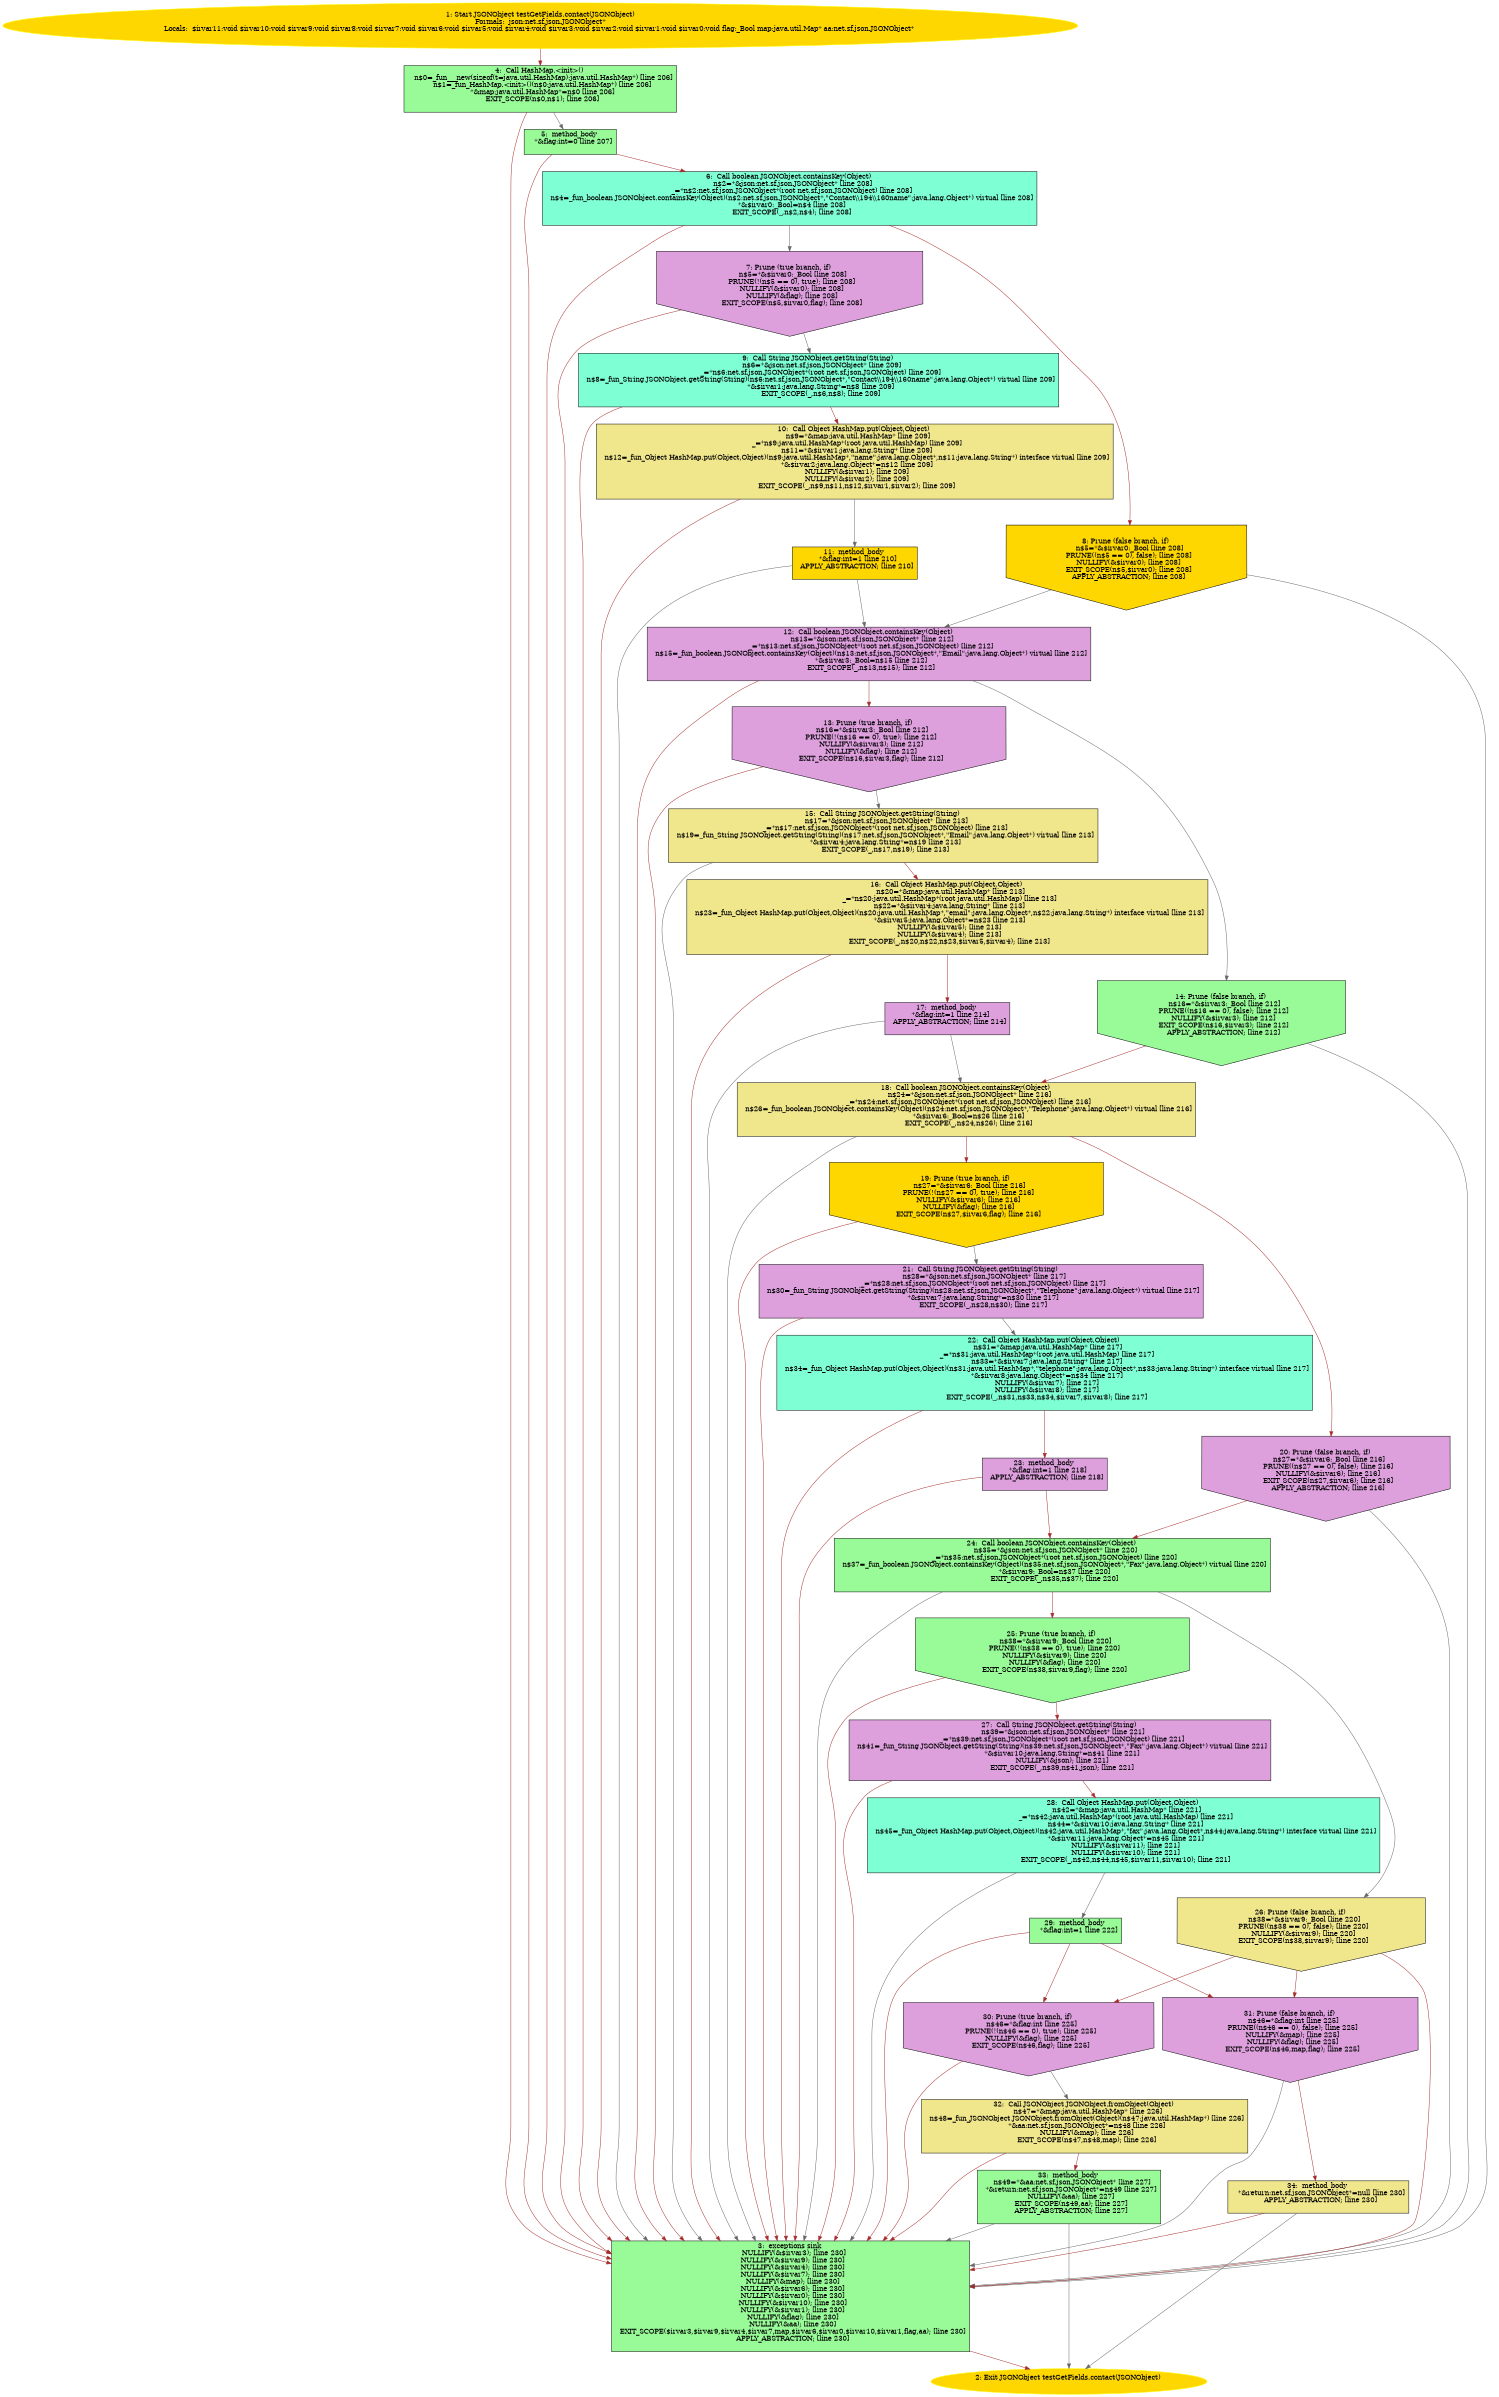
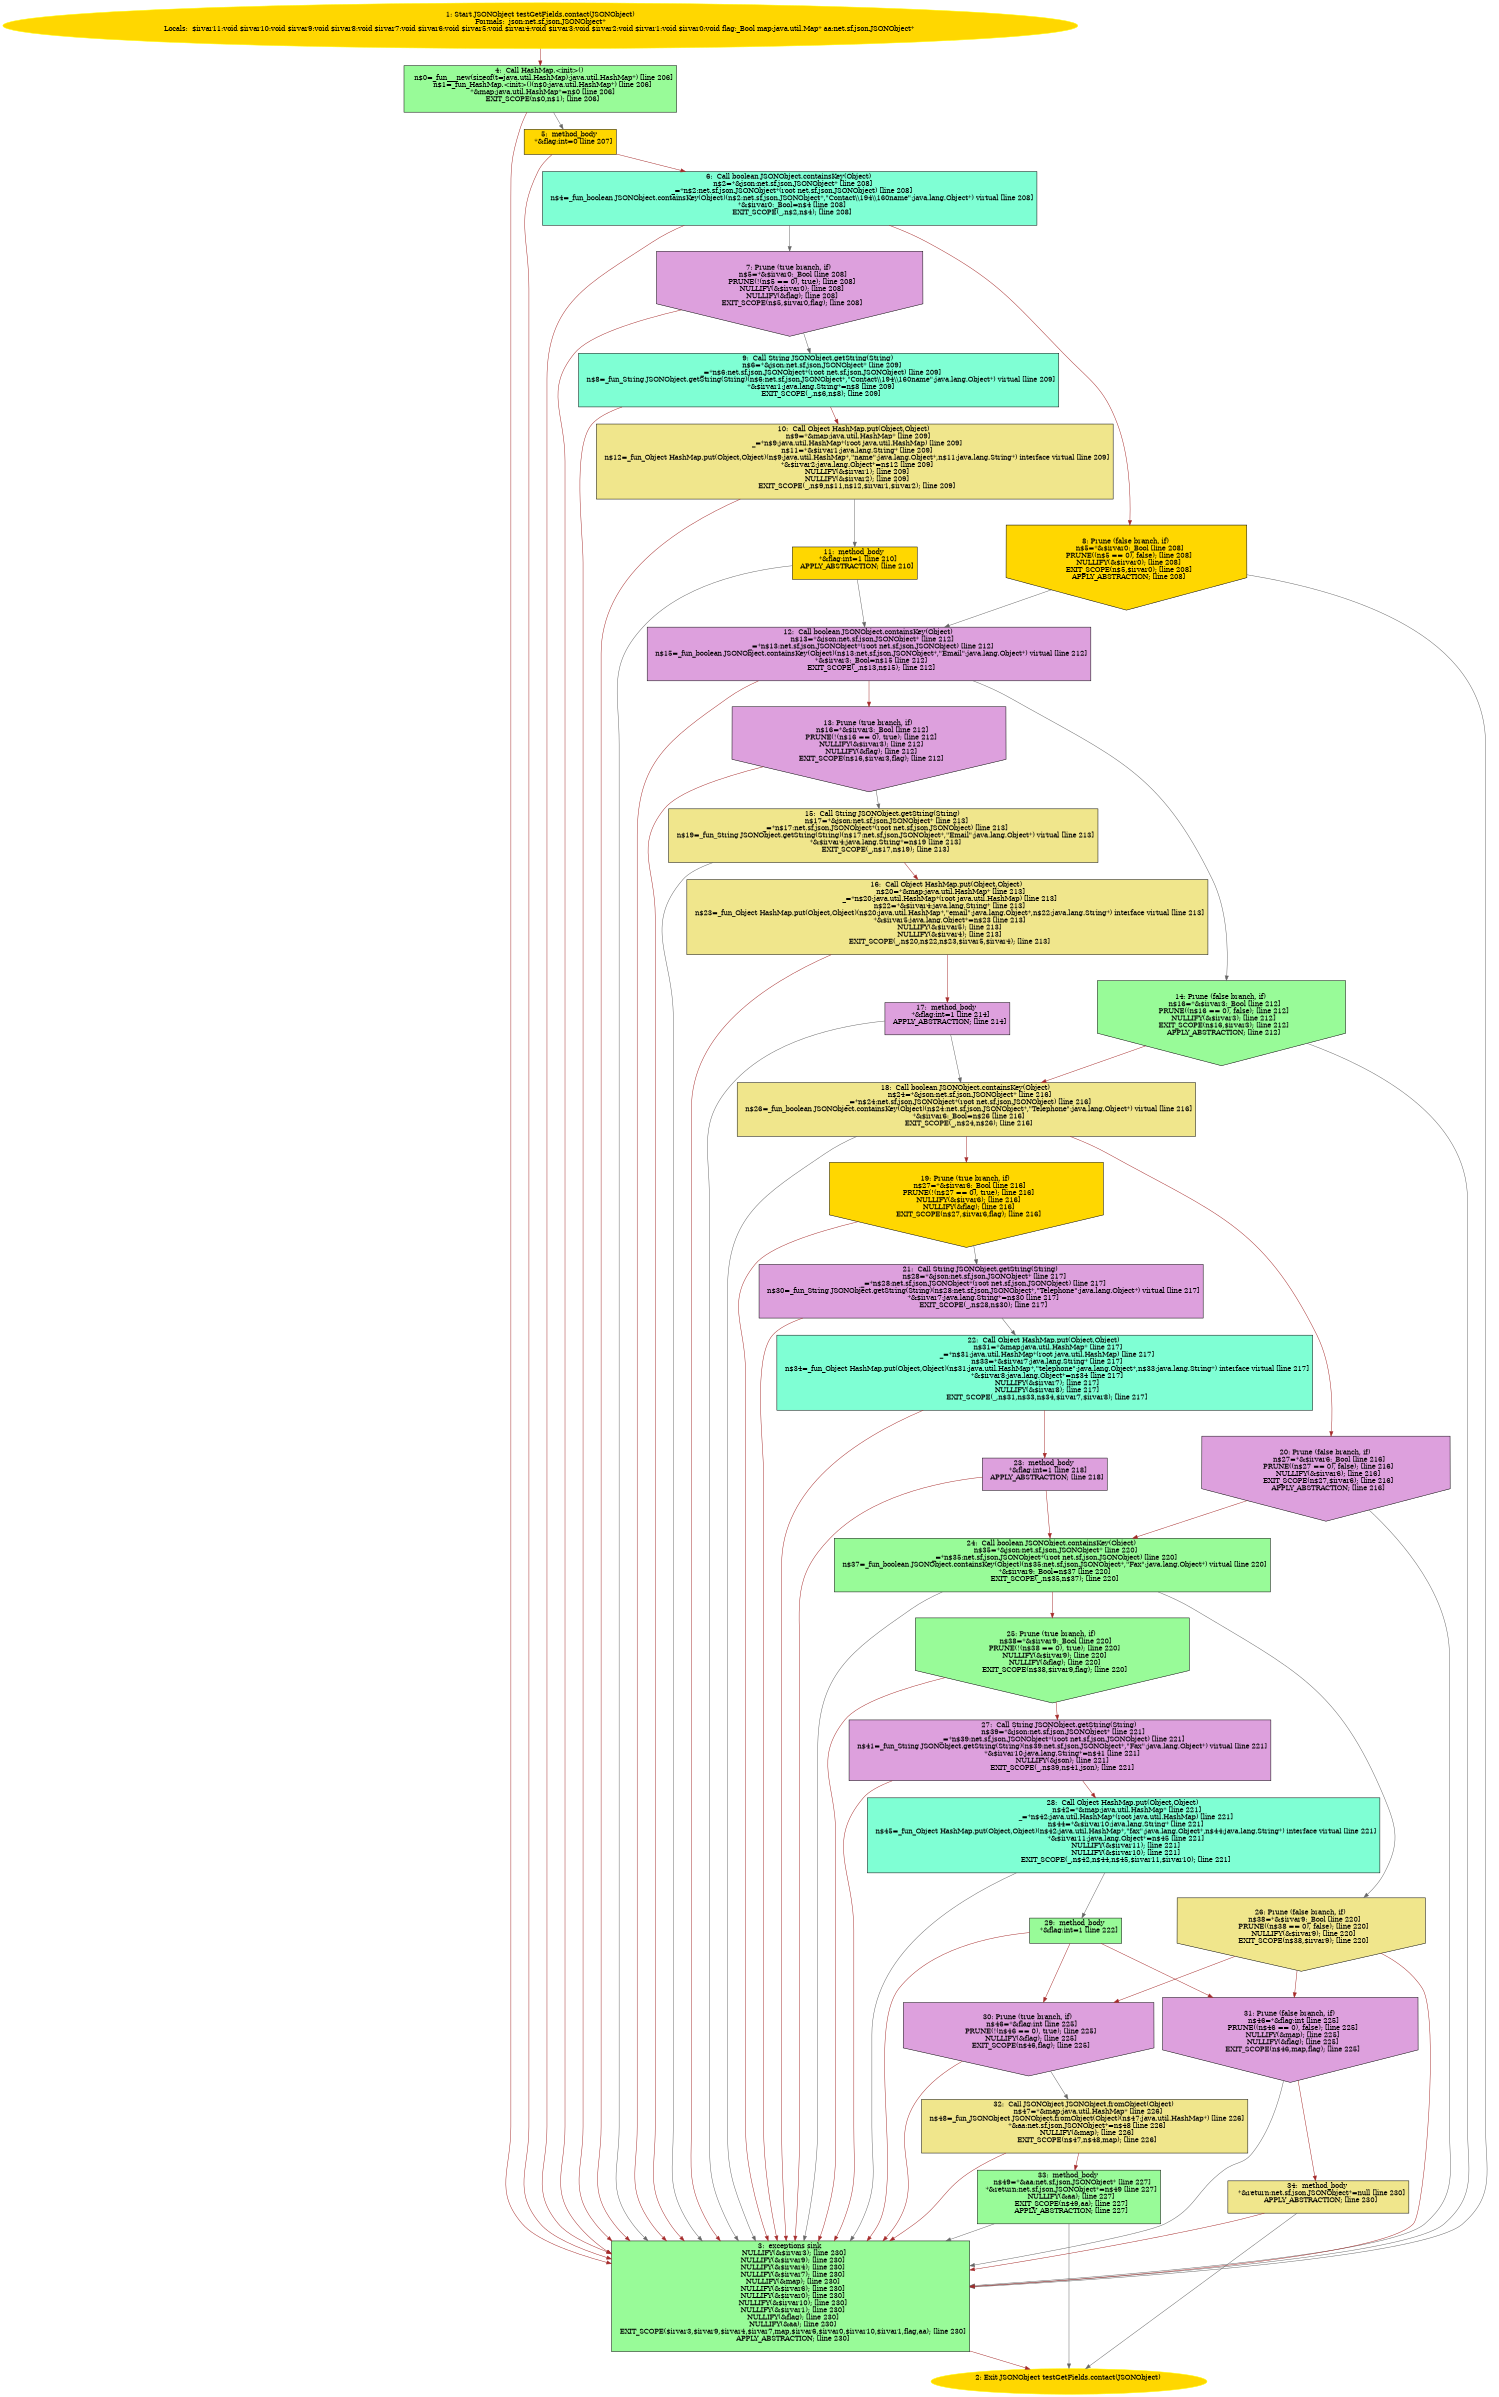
(570, 142) -> (570, 142)
